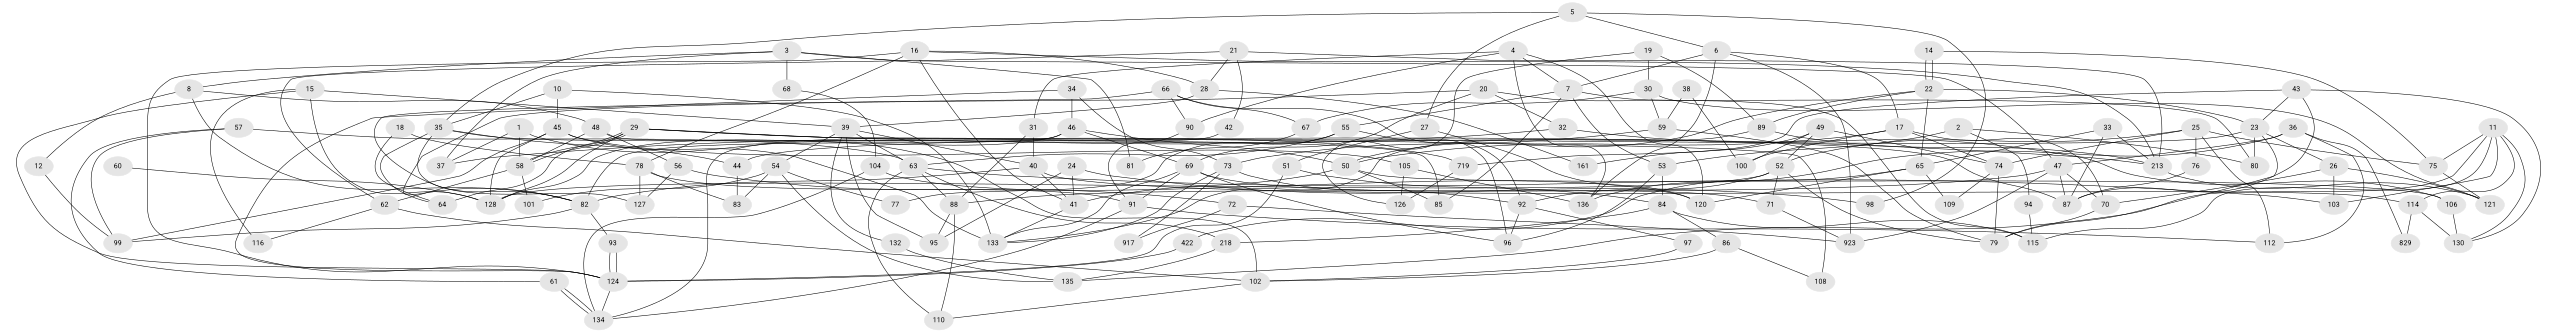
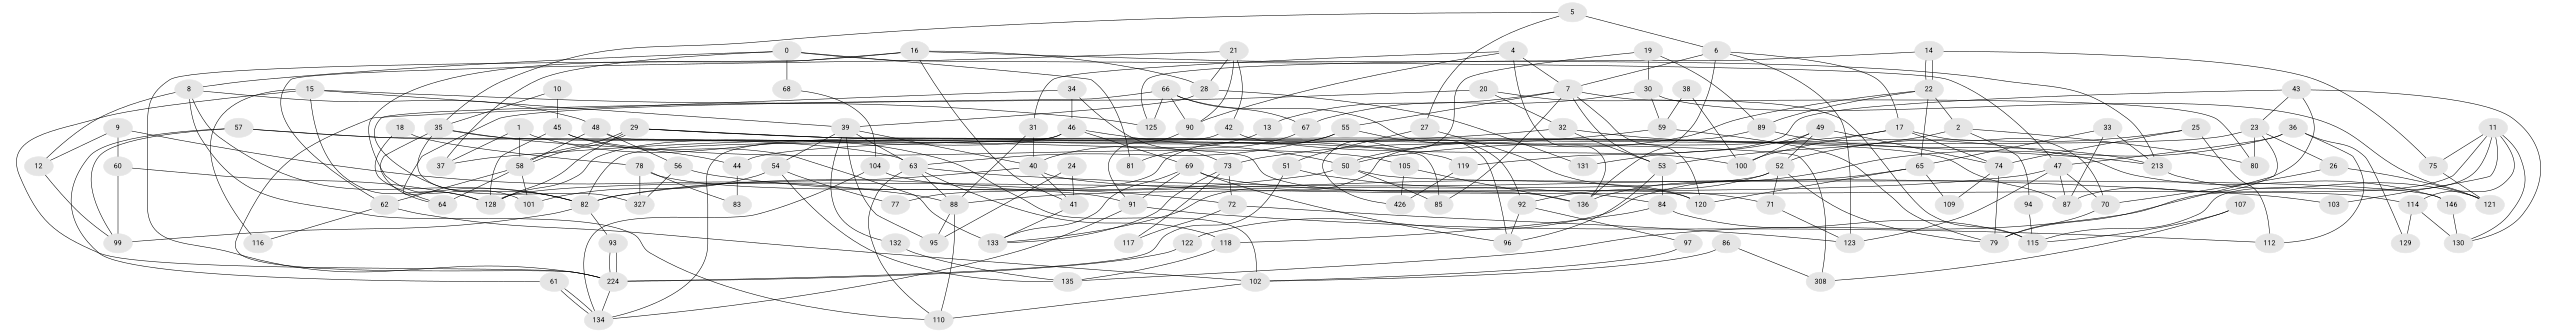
(787, 51) -> (787, 51)
(1787, 61) -> (1226, 96)
(2110, 98) -> (1946, 111)
(808, 107) -> none
(778, 110) -> (476, 74)
(1624, 121) -> (1615, 130)
none -> (118, 128)
none -> (1151, 128)
none -> (1268, 128)
(1380, 132) -> none
none -> (1616, 149)
(2314, 150) -> none
none -> (1471, 152)
none -> (1248, 157)
(1463, 166) -> (1463, 166)
(1583, 166) -> (1583, 166)
(2196, 166) -> none
(543, 173) -> (483, 185)
(1210, 186) -> (965, 184)
(2334, 186) -> none
(751, 190) -> none
(1373, 190) -> (1230, 186)
(343, 199) -> (118, 205)
(640, 205) -> (640, 205)
(1400, 205) -> (1400, 205)
(1870, 205) -> none
none -> (2240, 205)
(2451, 205) -> (2451, 205)
none -> (540, 219)
(1694, 224) -> none
(1129, 243) -> (1129, 243)
(1187, 243) -> (1187, 243)
(1226, 243) -> (1226, 243)
(1850, 243) -> (1850, 243)
(2406, 243) -> (2406, 243)
(613, 282) -> (613, 282)
(1821, 282) -> (1821, 282)
